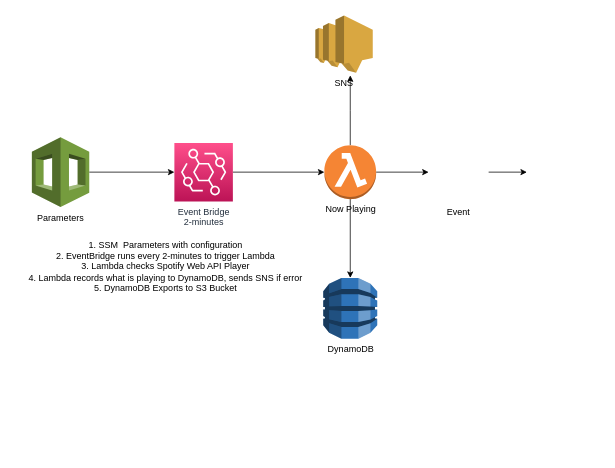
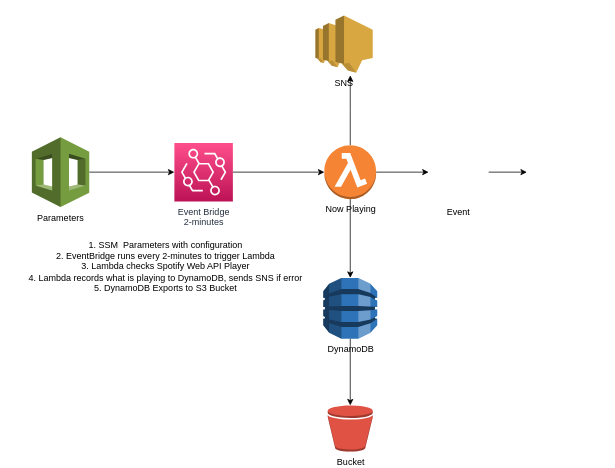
none -> (350, 369)
none -> (350, 428)
